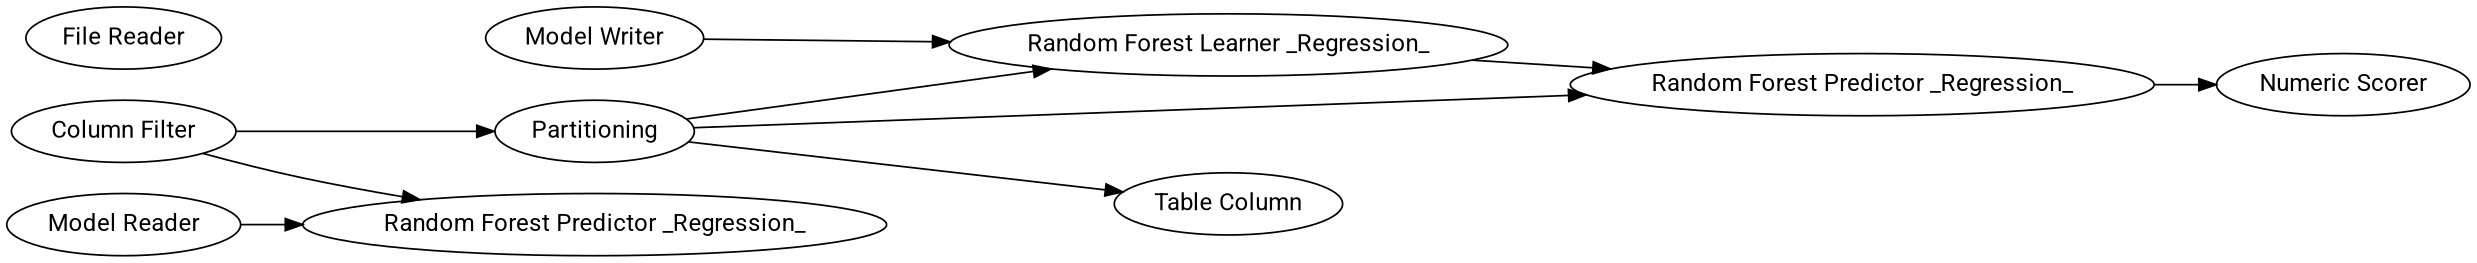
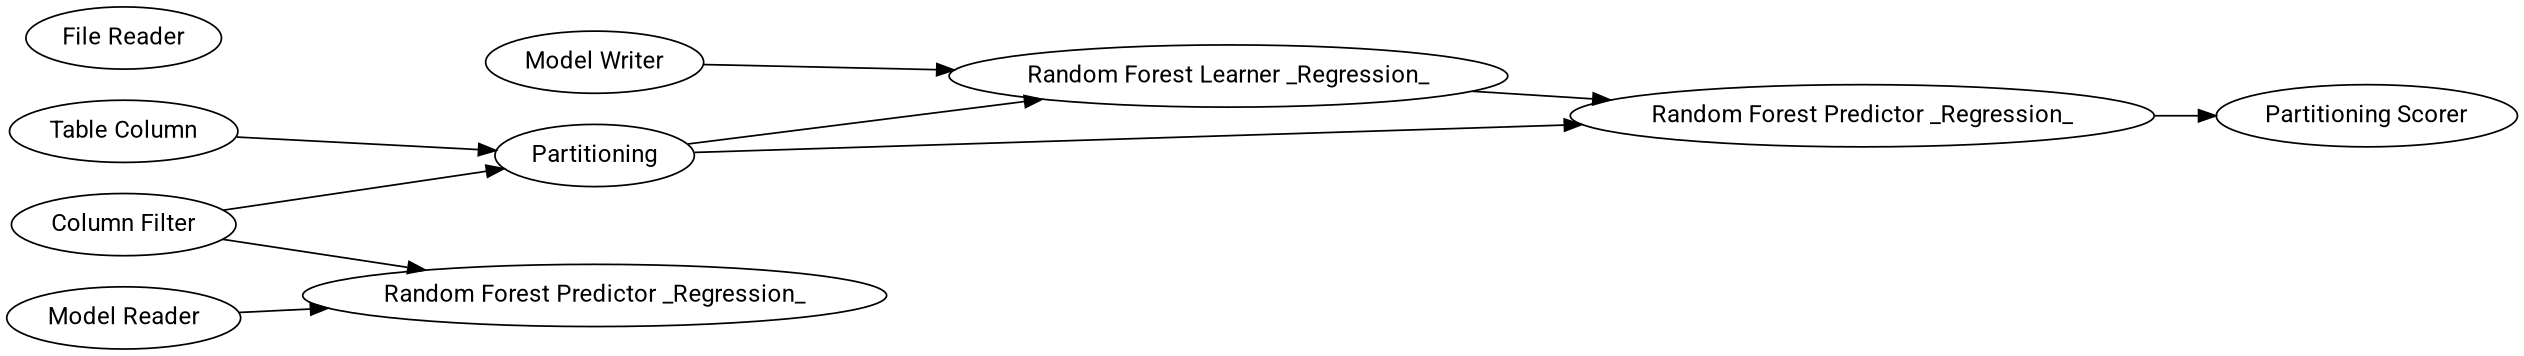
(2343, 85) -> (2367, 116)
(897, 166) -> (358, 143)
